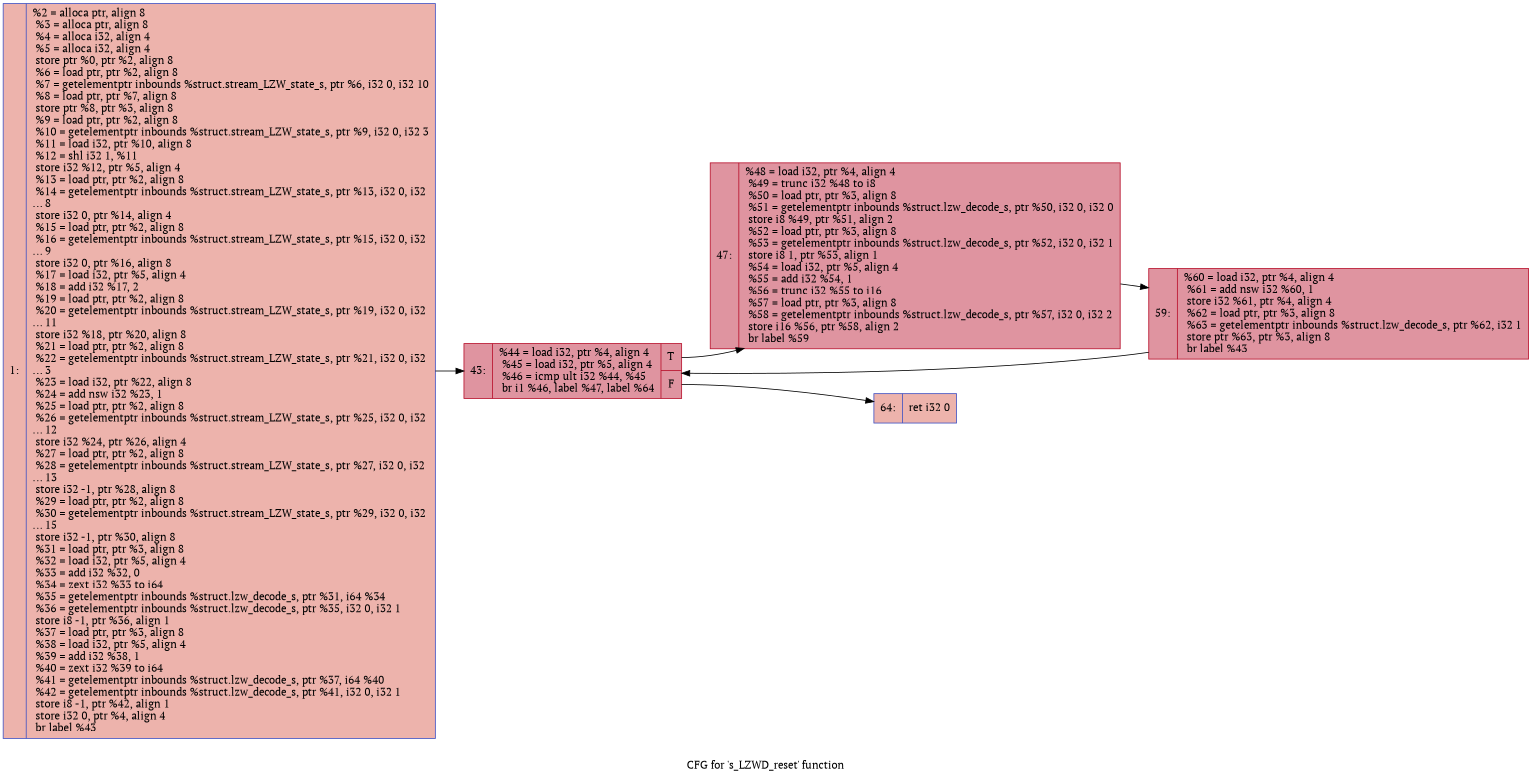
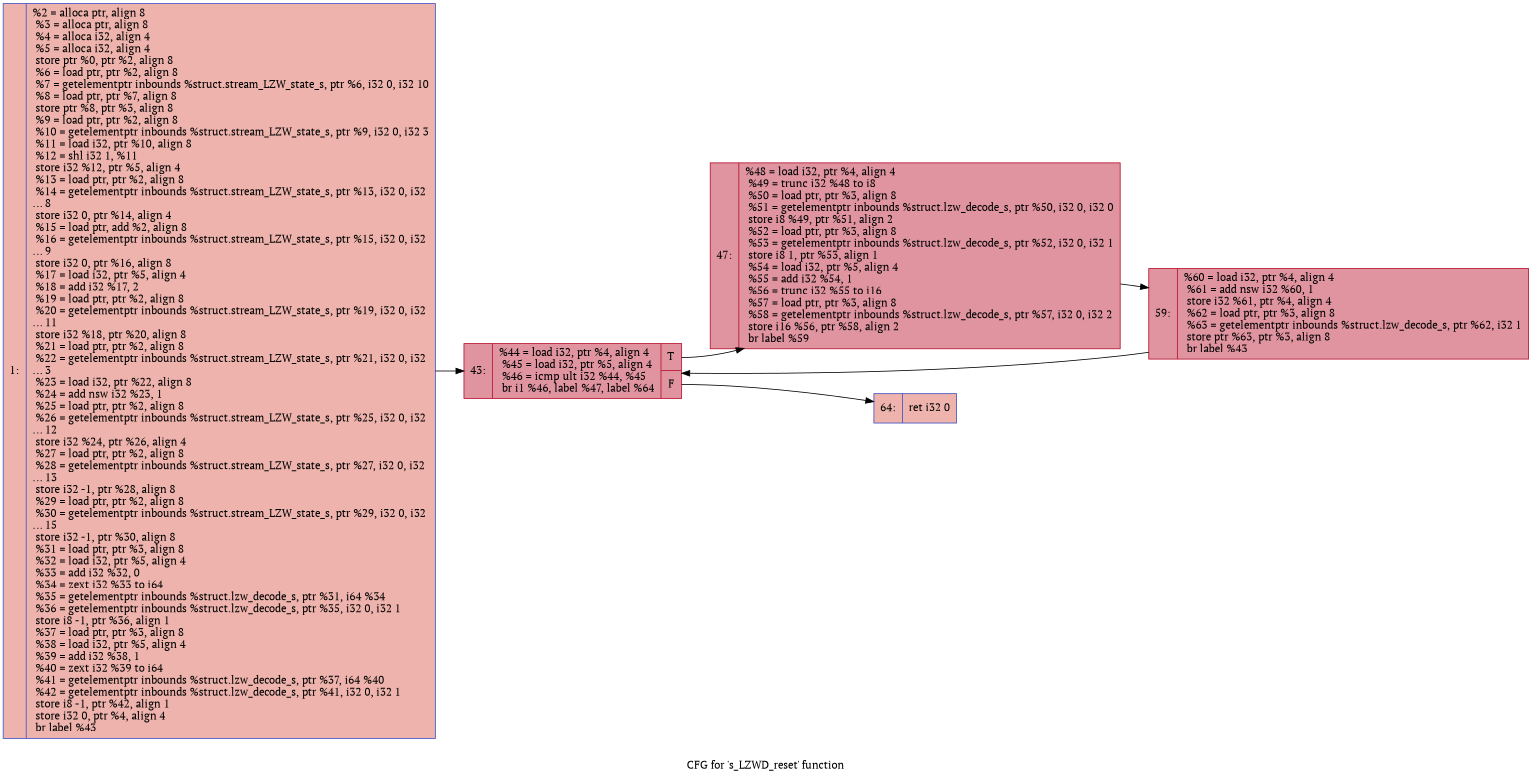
(108, 228) -> (110, 228)
